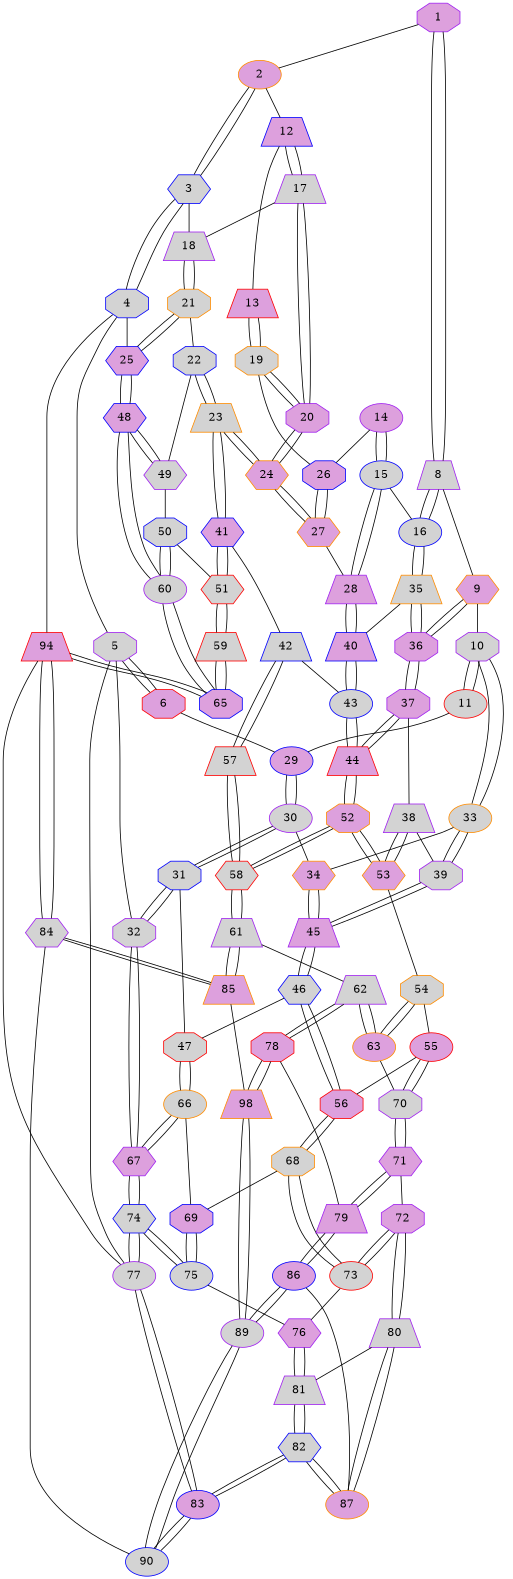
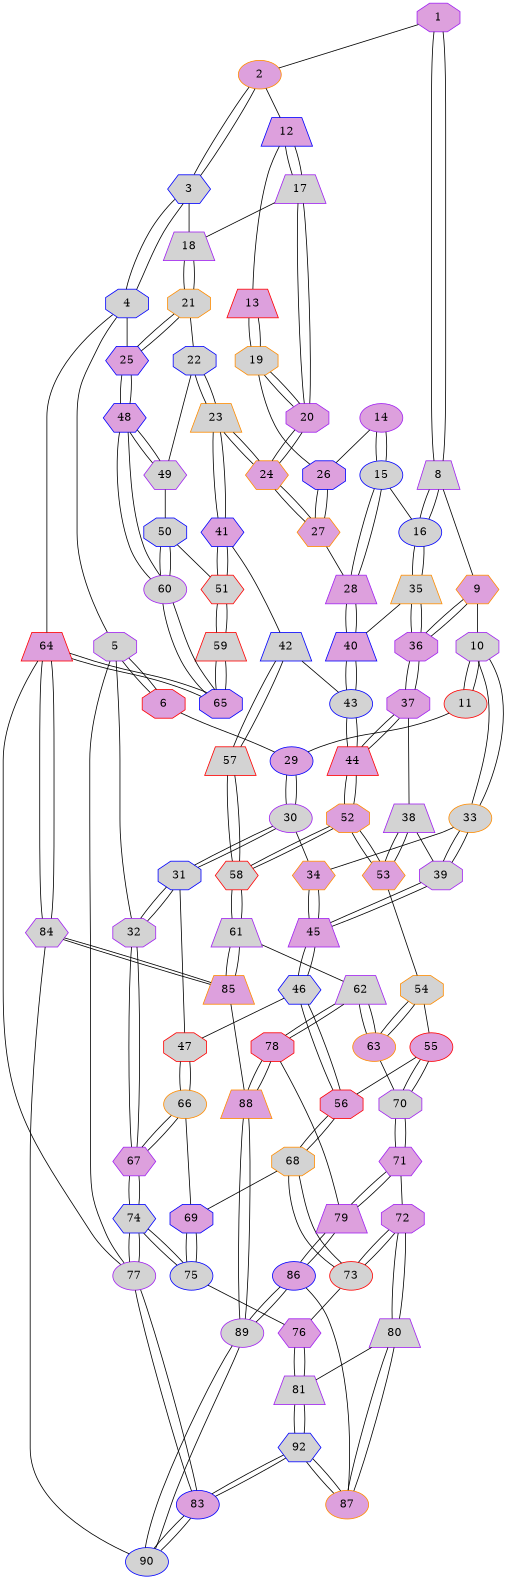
(47, 647) -> (47, 647)
(246, 1104) -> (246, 1104)
(300, 1447) -> (300, 1447)
